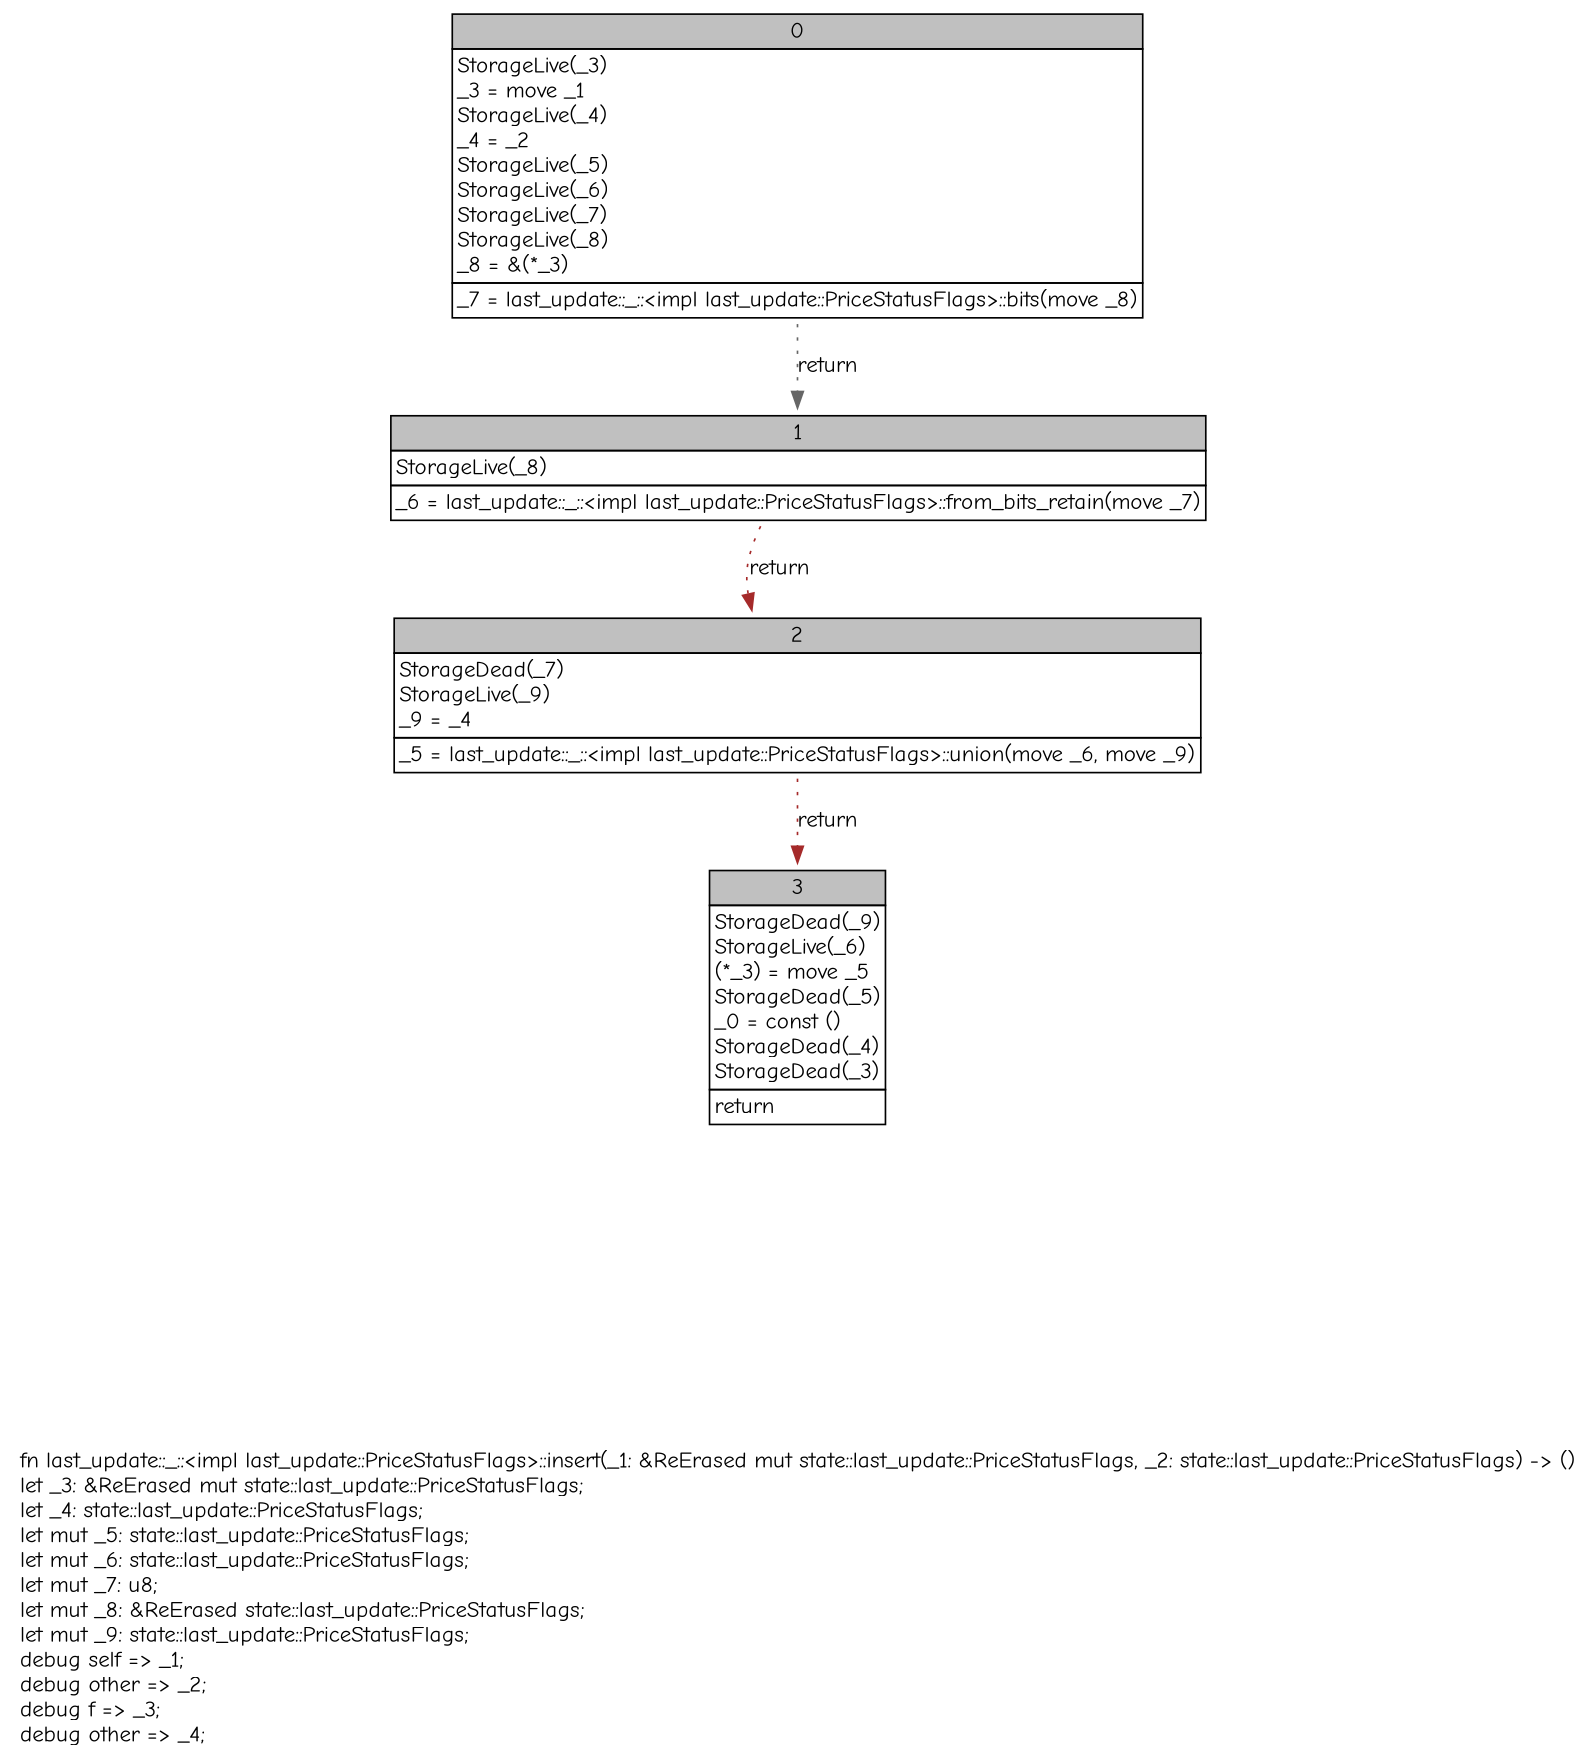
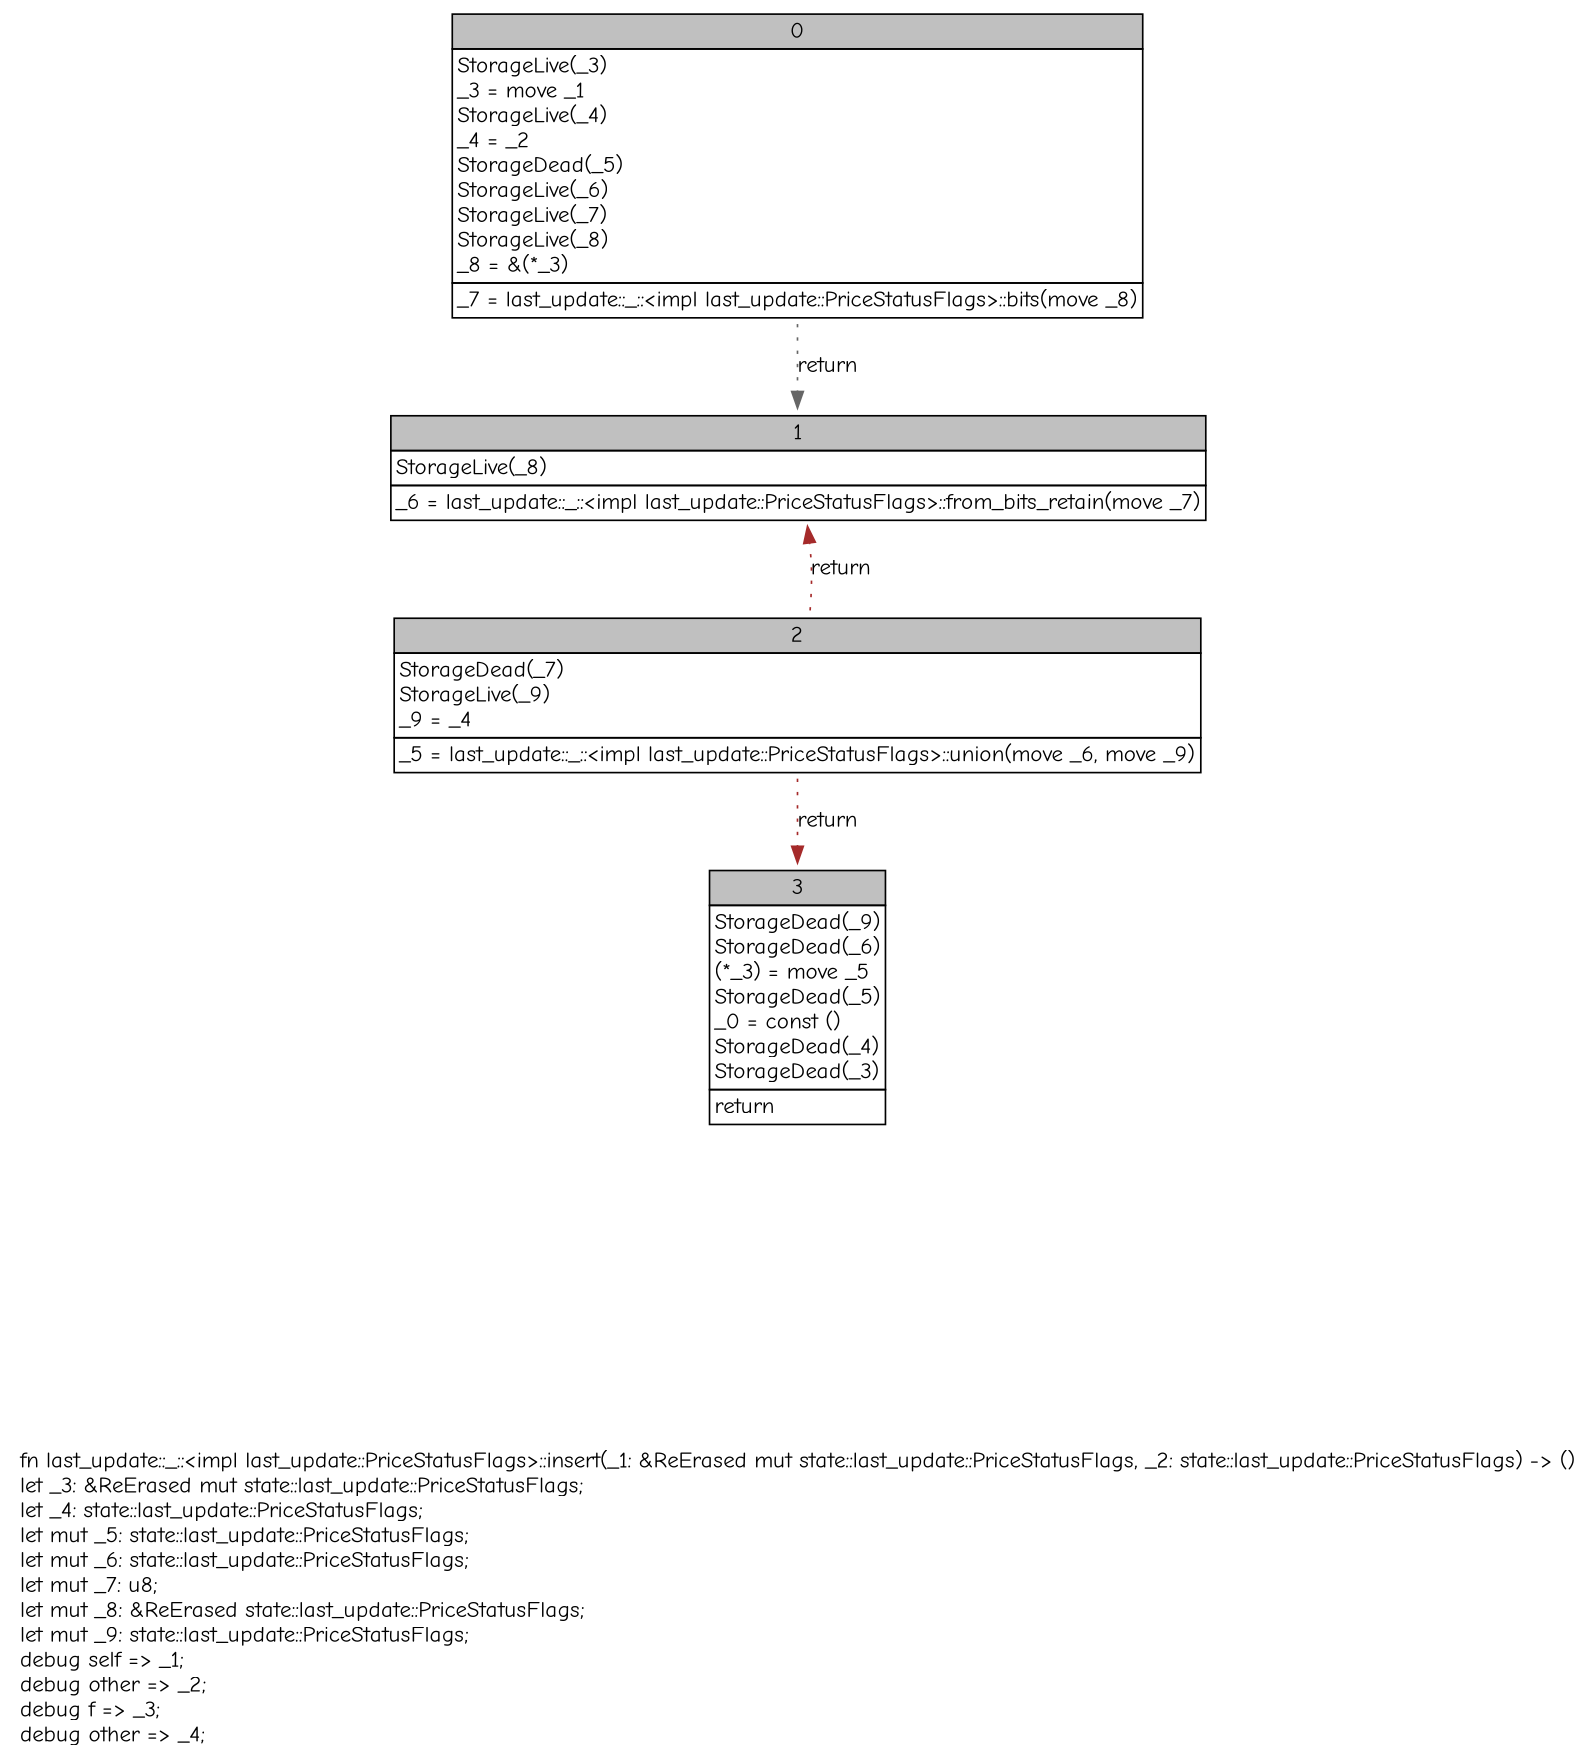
(533, 165) -> (540, 165)
(749, 559) -> (812, 577)
(790, 947) -> (797, 947)
